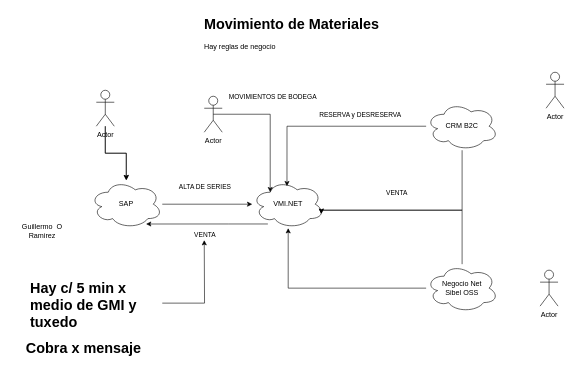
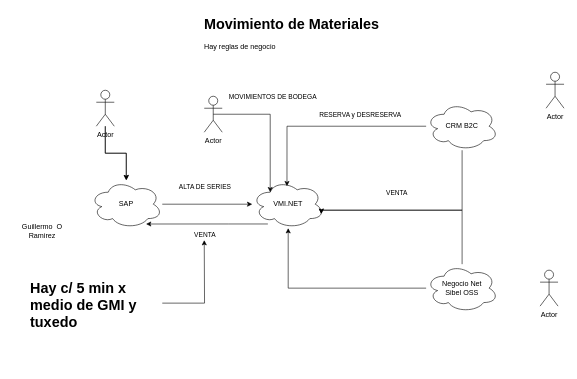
(92, 351) -> none
